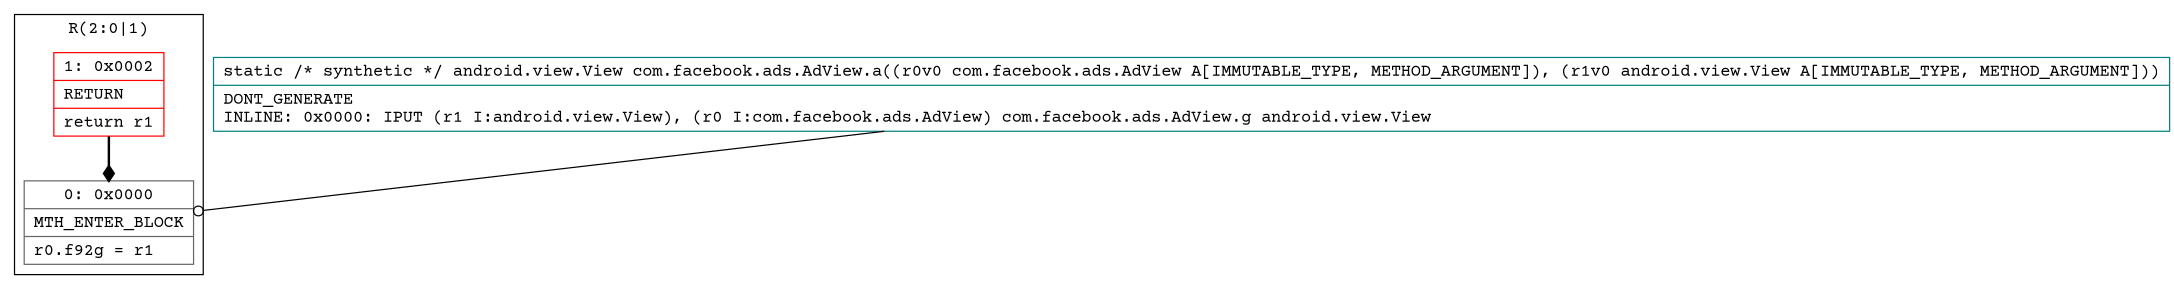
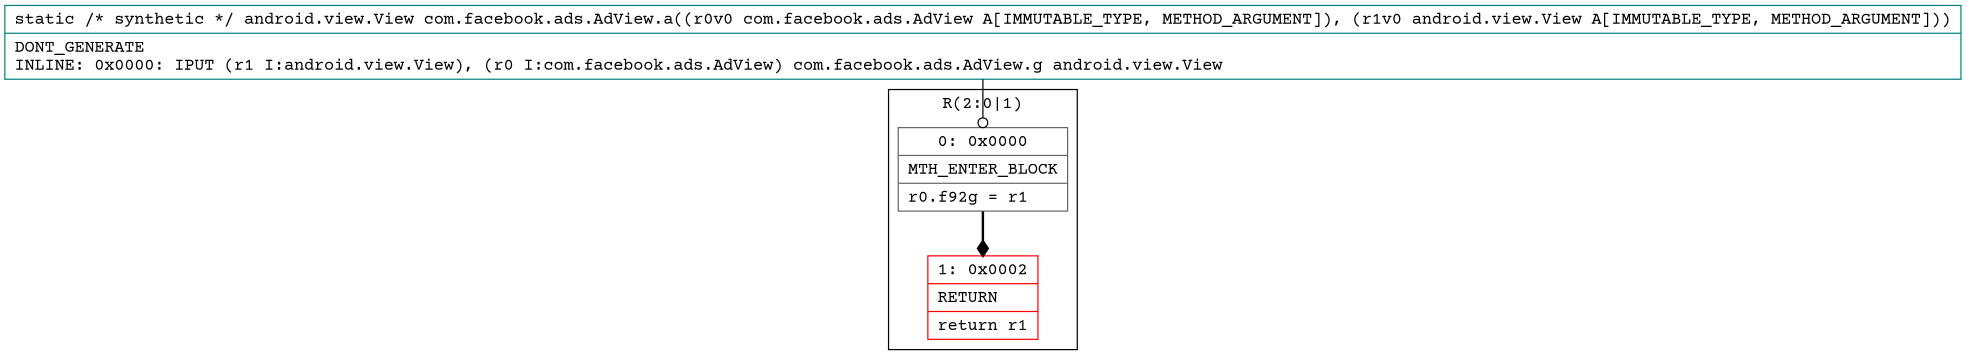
(109, 151) -> (983, 226)
